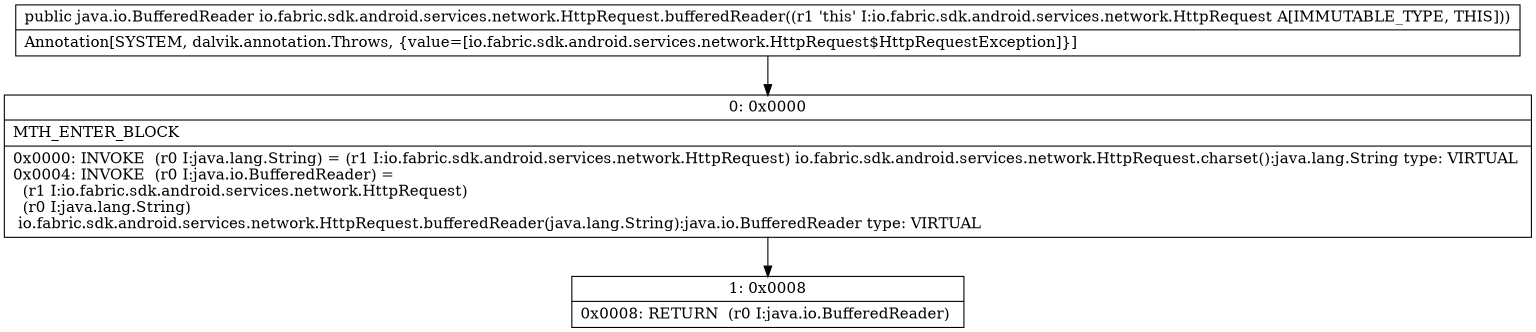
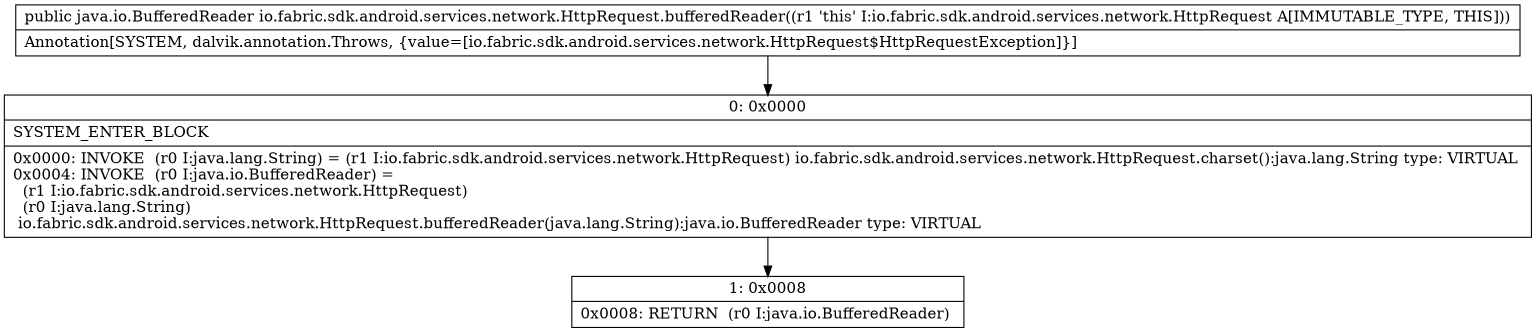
(97, 133) -> (111, 133)
